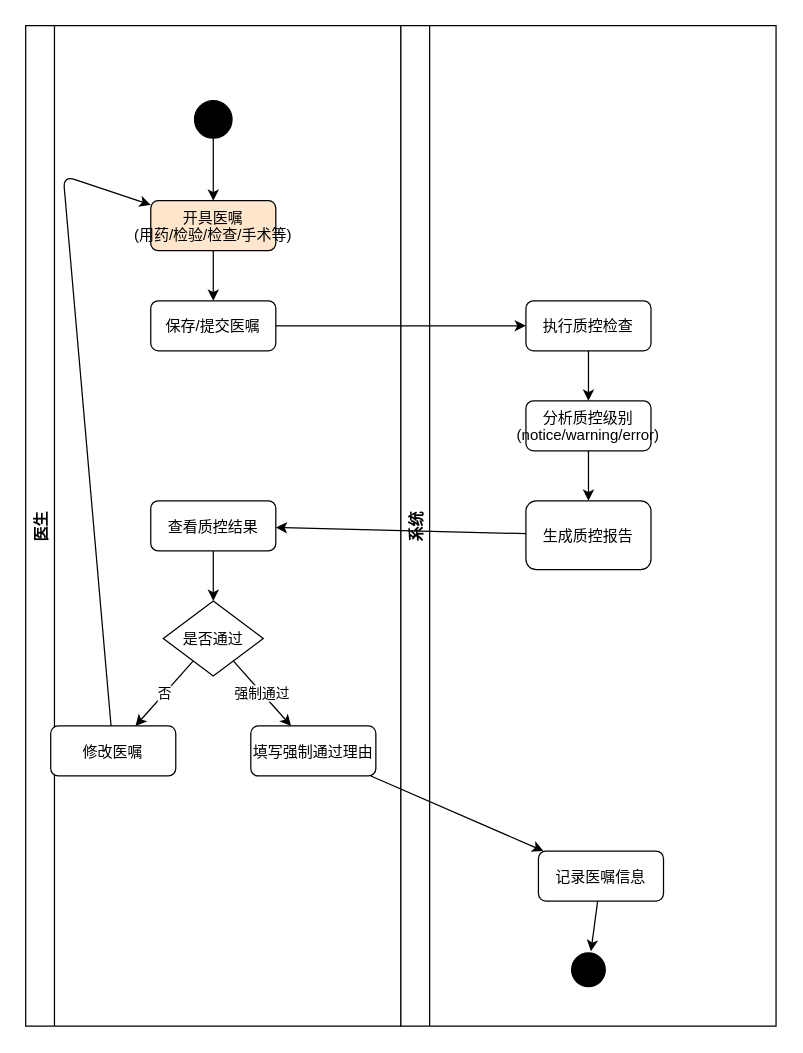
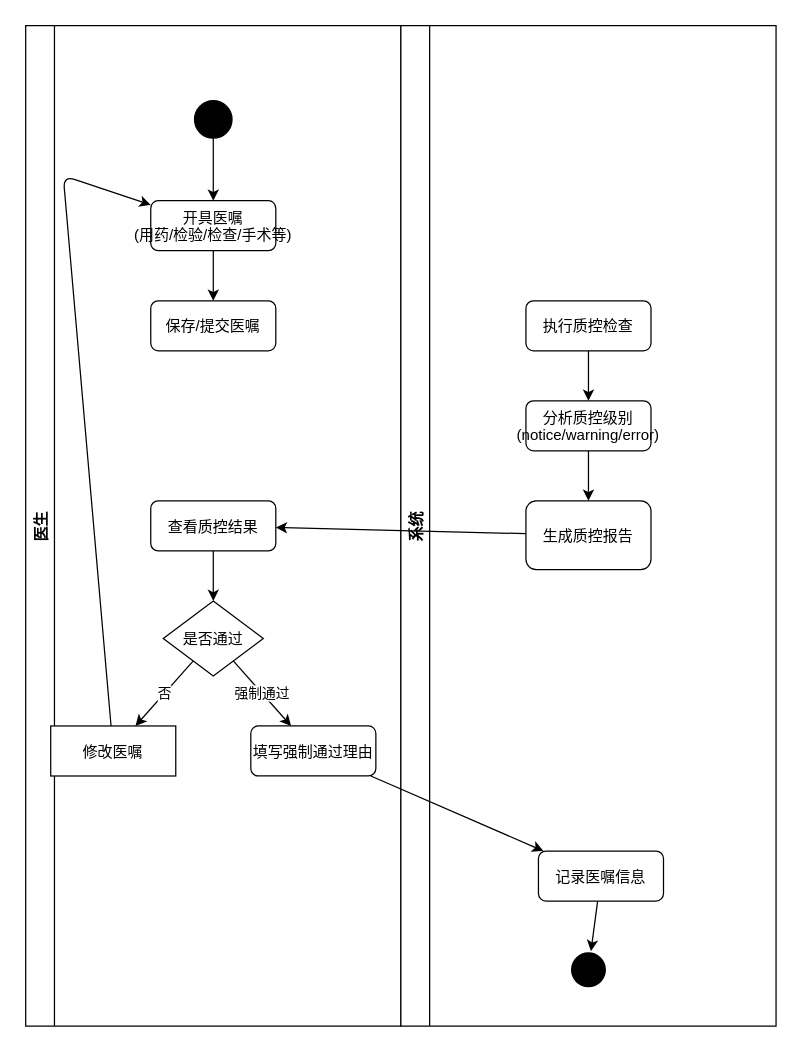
(213, 226) -> (213, 226)
(397, 326) -> none
(113, 751) -> (113, 751)
